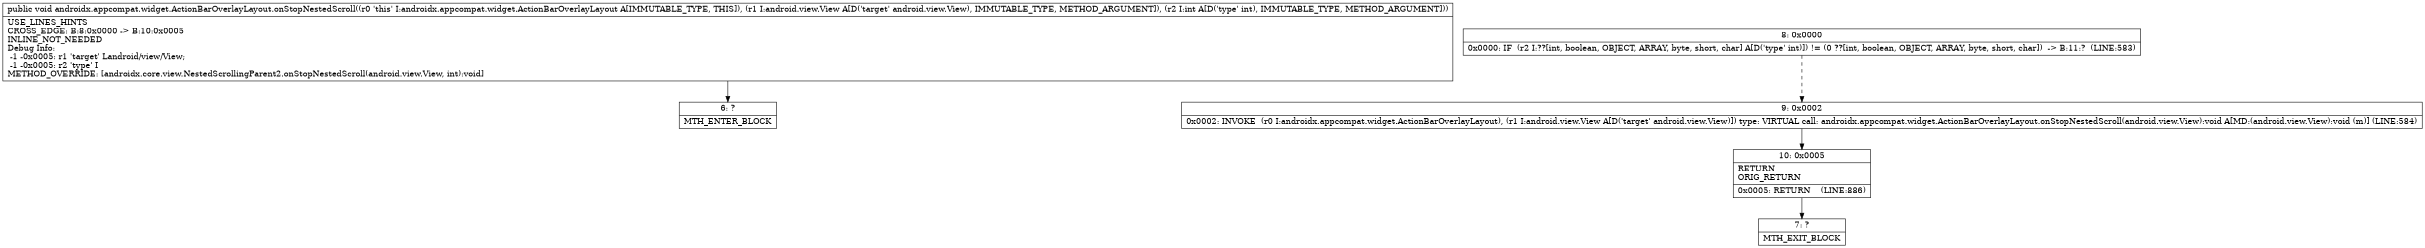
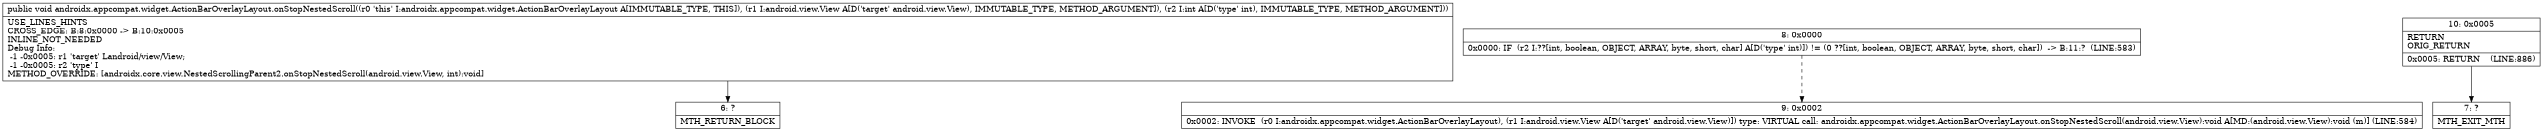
(728, 122) -> (728, 122)
(1802, 136) -> none
(1802, 238) -> (2471, 122)
